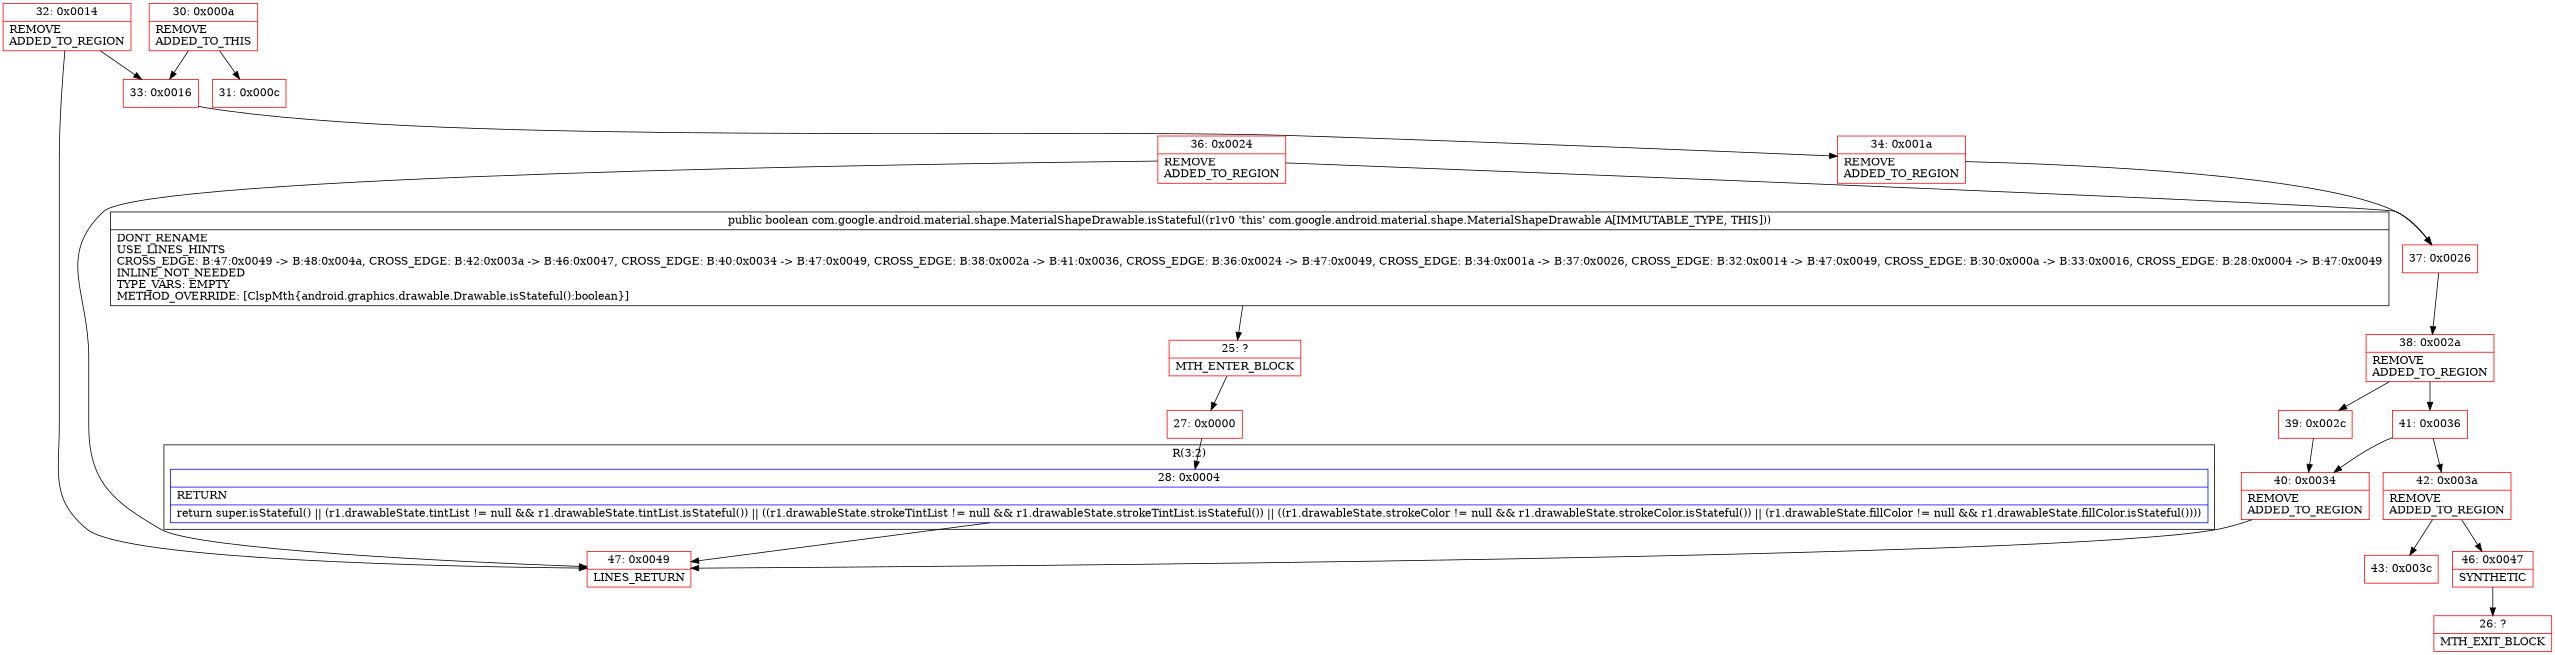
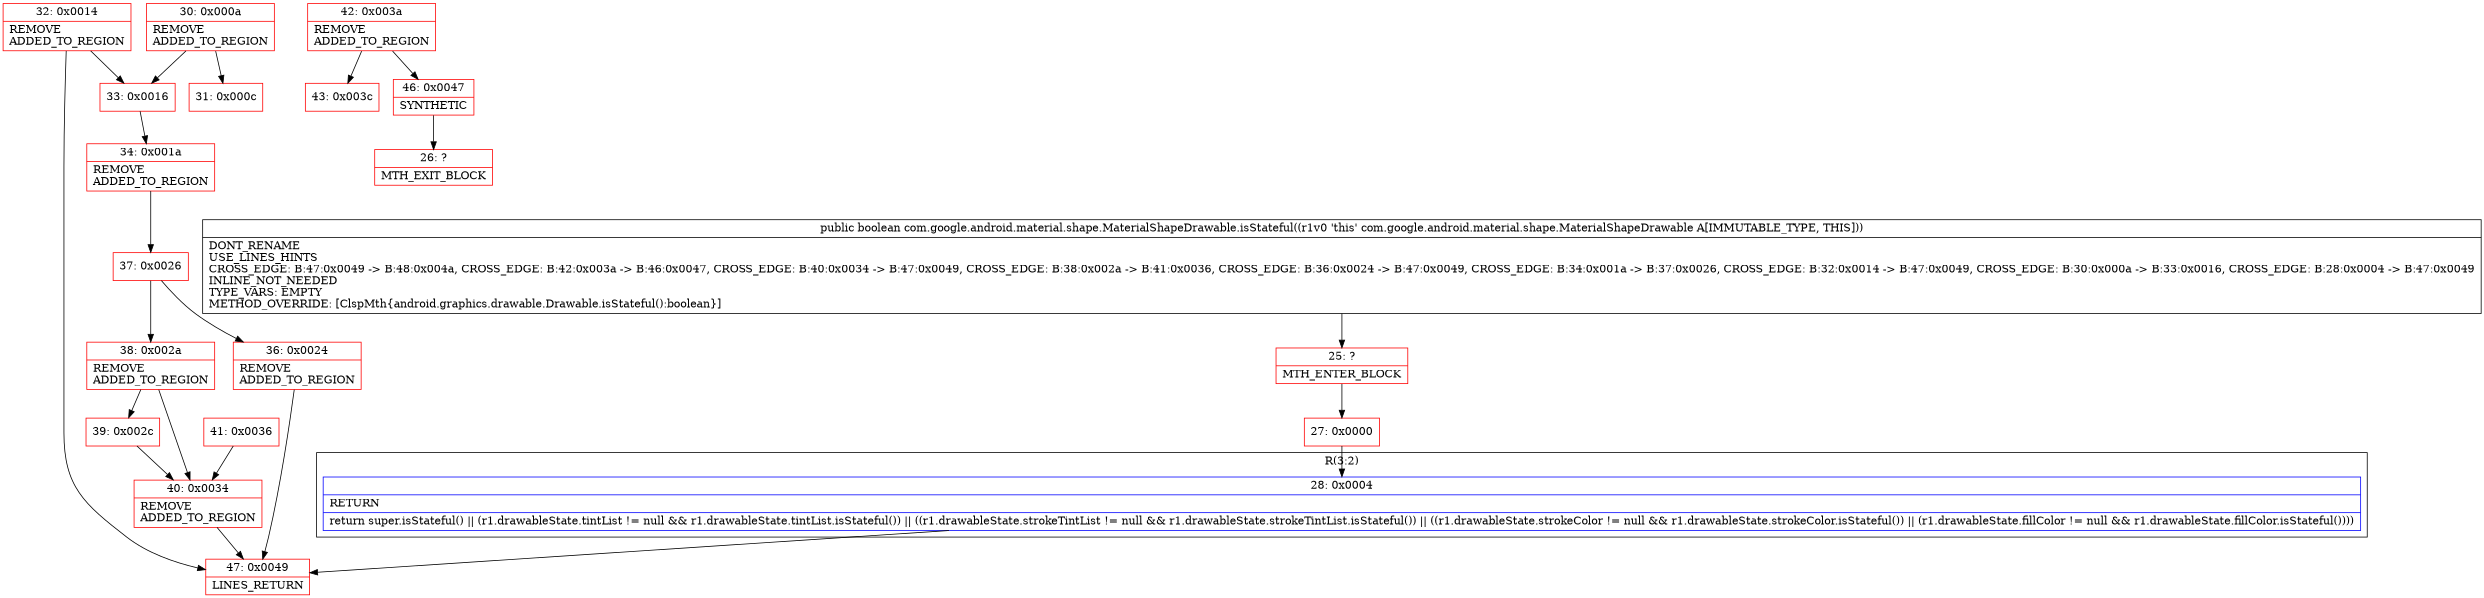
(203, 41) -> (210, 41)
(1862, 186) -> (195, 314)
(2430, 392) -> (173, 431)
(2436, 451) -> none
